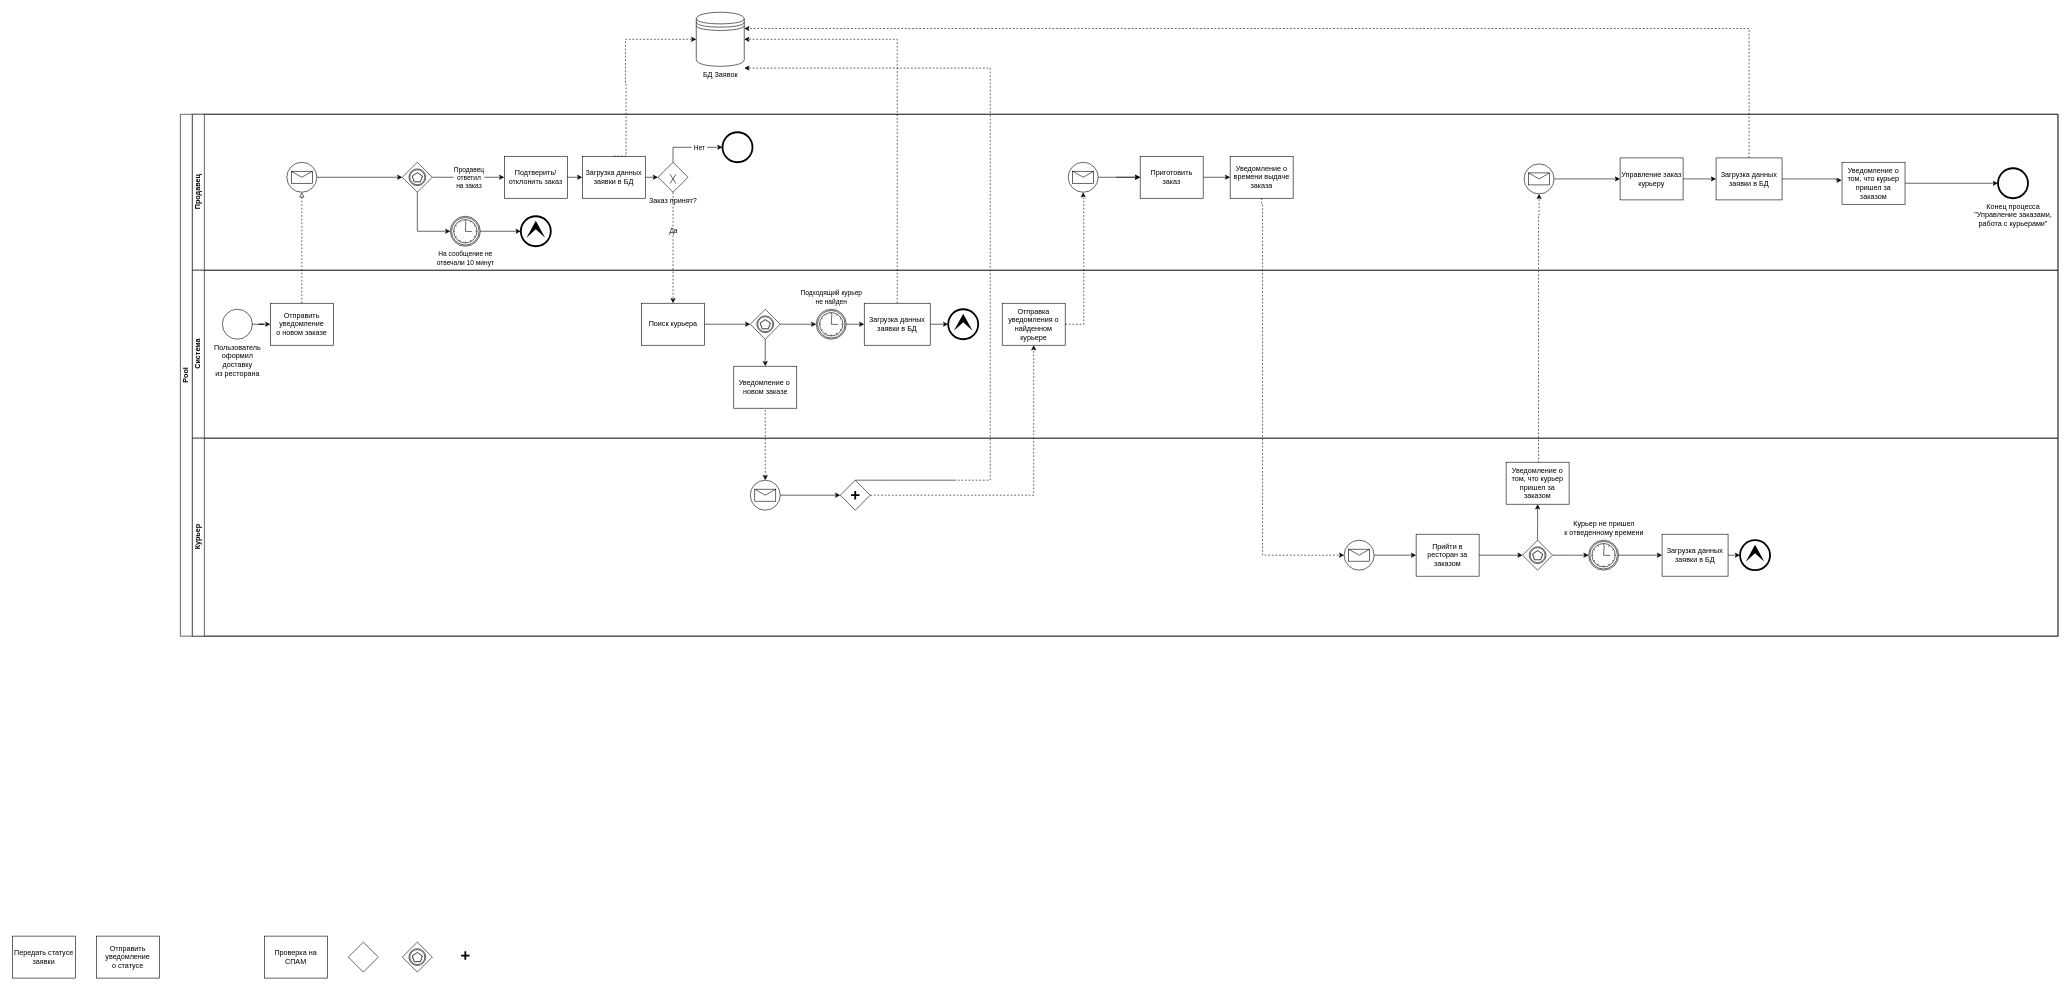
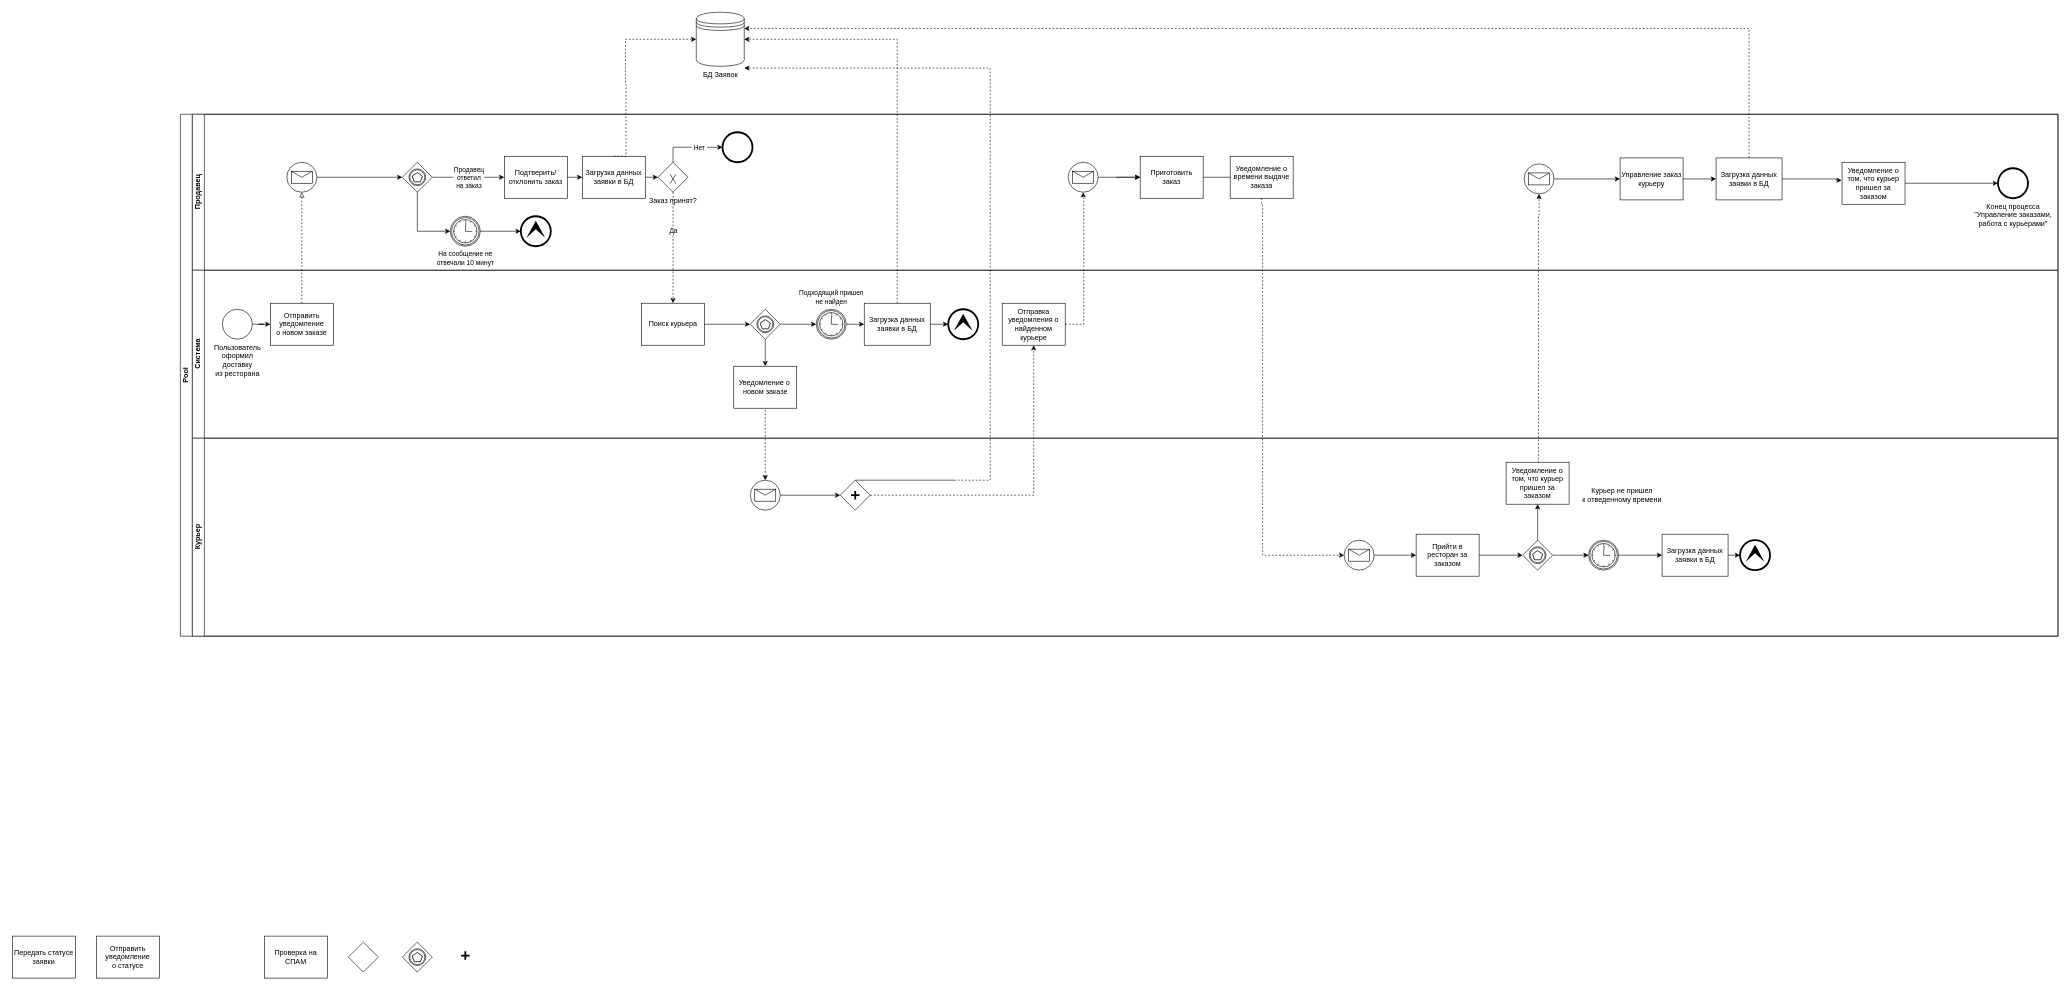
(1224, 177) -> (1226, 177)
(832, 297) -> (832, 297)
(1604, 528) -> (1622, 495)
